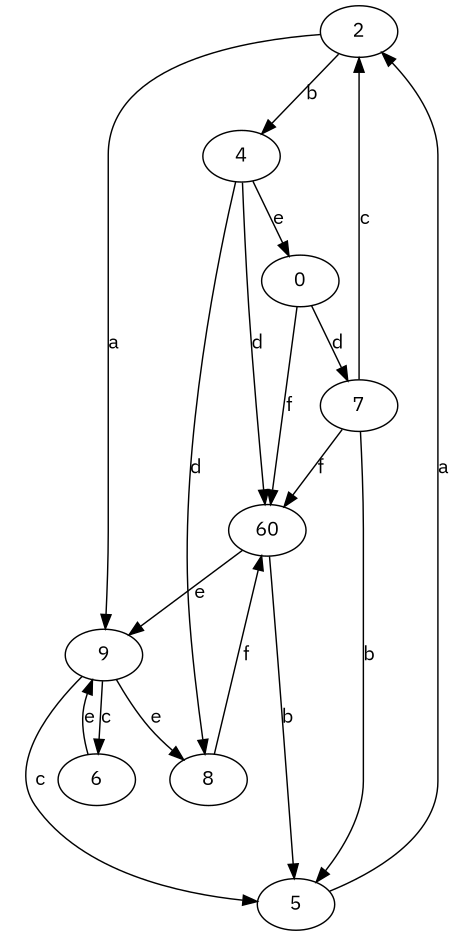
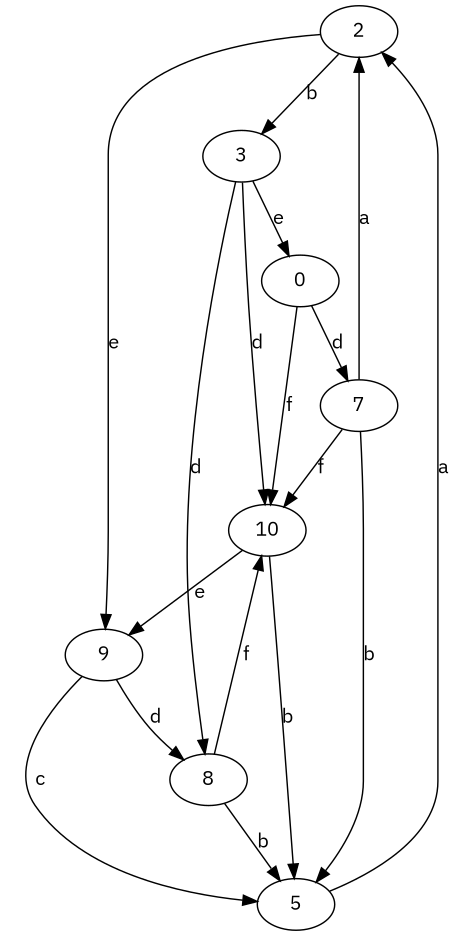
(242, 156) -> (242, 156)
(365, 219) -> (365, 219)
(114, 343) -> (114, 343)
(267, 530) -> (267, 530)
(156, 717) -> (156, 717)
(97, 780) -> none
none -> (248, 836)
